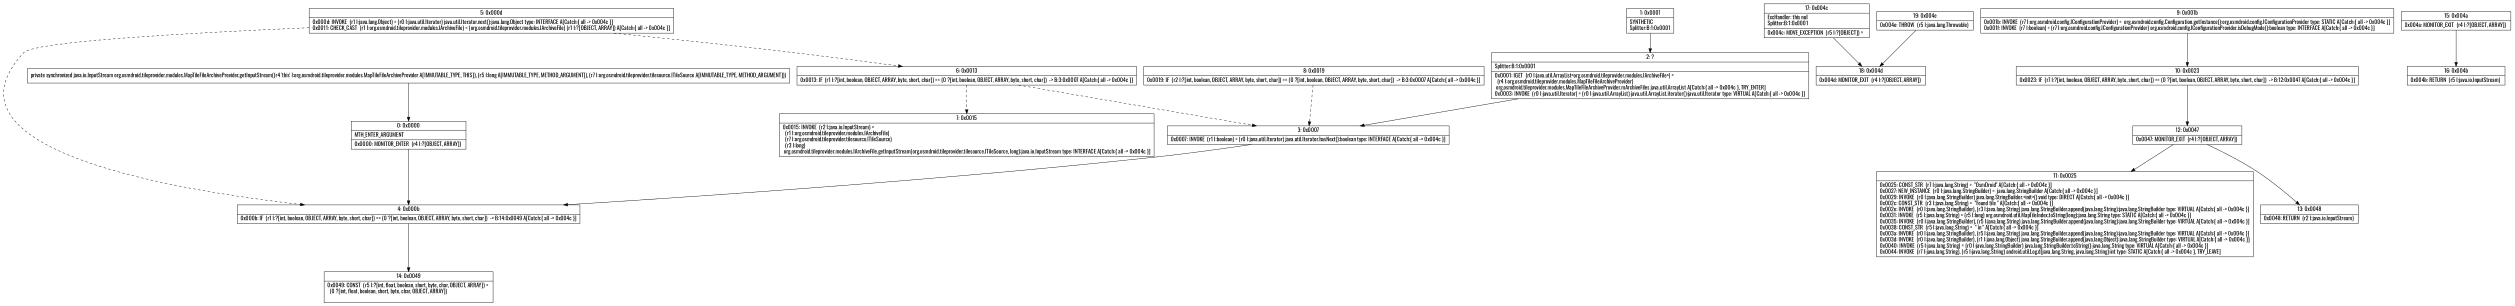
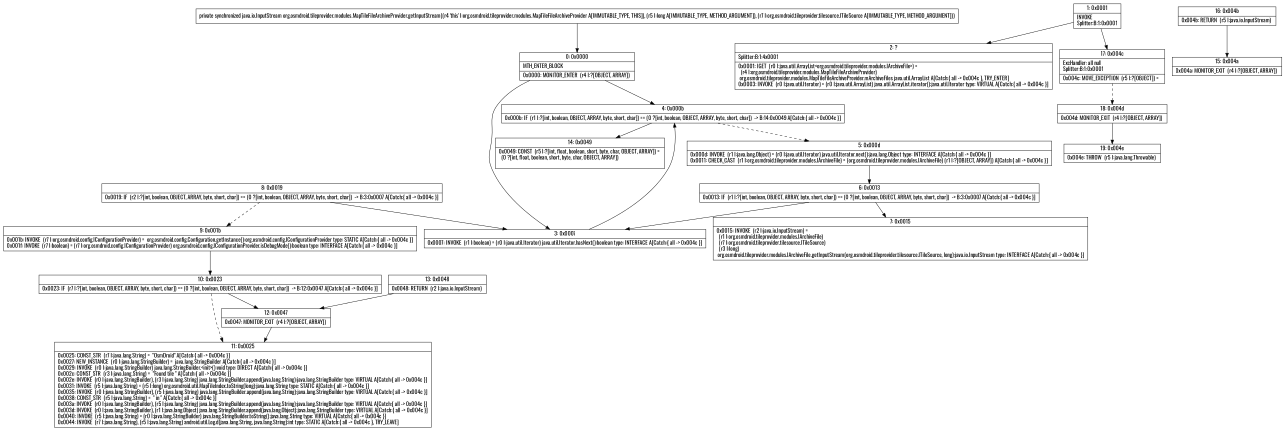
(1788, 18) -> (1082, 63)
(1642, 22) -> (1085, 18)
none -> (1103, 37)
(2456, 46) -> (1227, 39)
(1899, 47) -> (1112, 132)
(756, 48) -> (869, 173)
(1846, 51) -> (1112, 92)
(1515, 66) -> (758, 57)
(6, 92) -> (761, 132)
(967, 97) -> (880, 208)
(1311, 103) -> (417, 216)
(1135, 105) -> (719, 216)
(1441, 112) -> (489, 156)
(379, 135) -> (543, 66)
(2254, 170) -> (359, 301)
none -> (245, 213)
none -> (215, 316)
